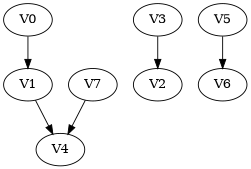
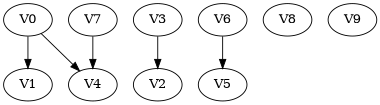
none -> (288, 20)
none -> (352, 20)
(223, 48) -> (223, 48)
(42, 113) -> (57, 49)
